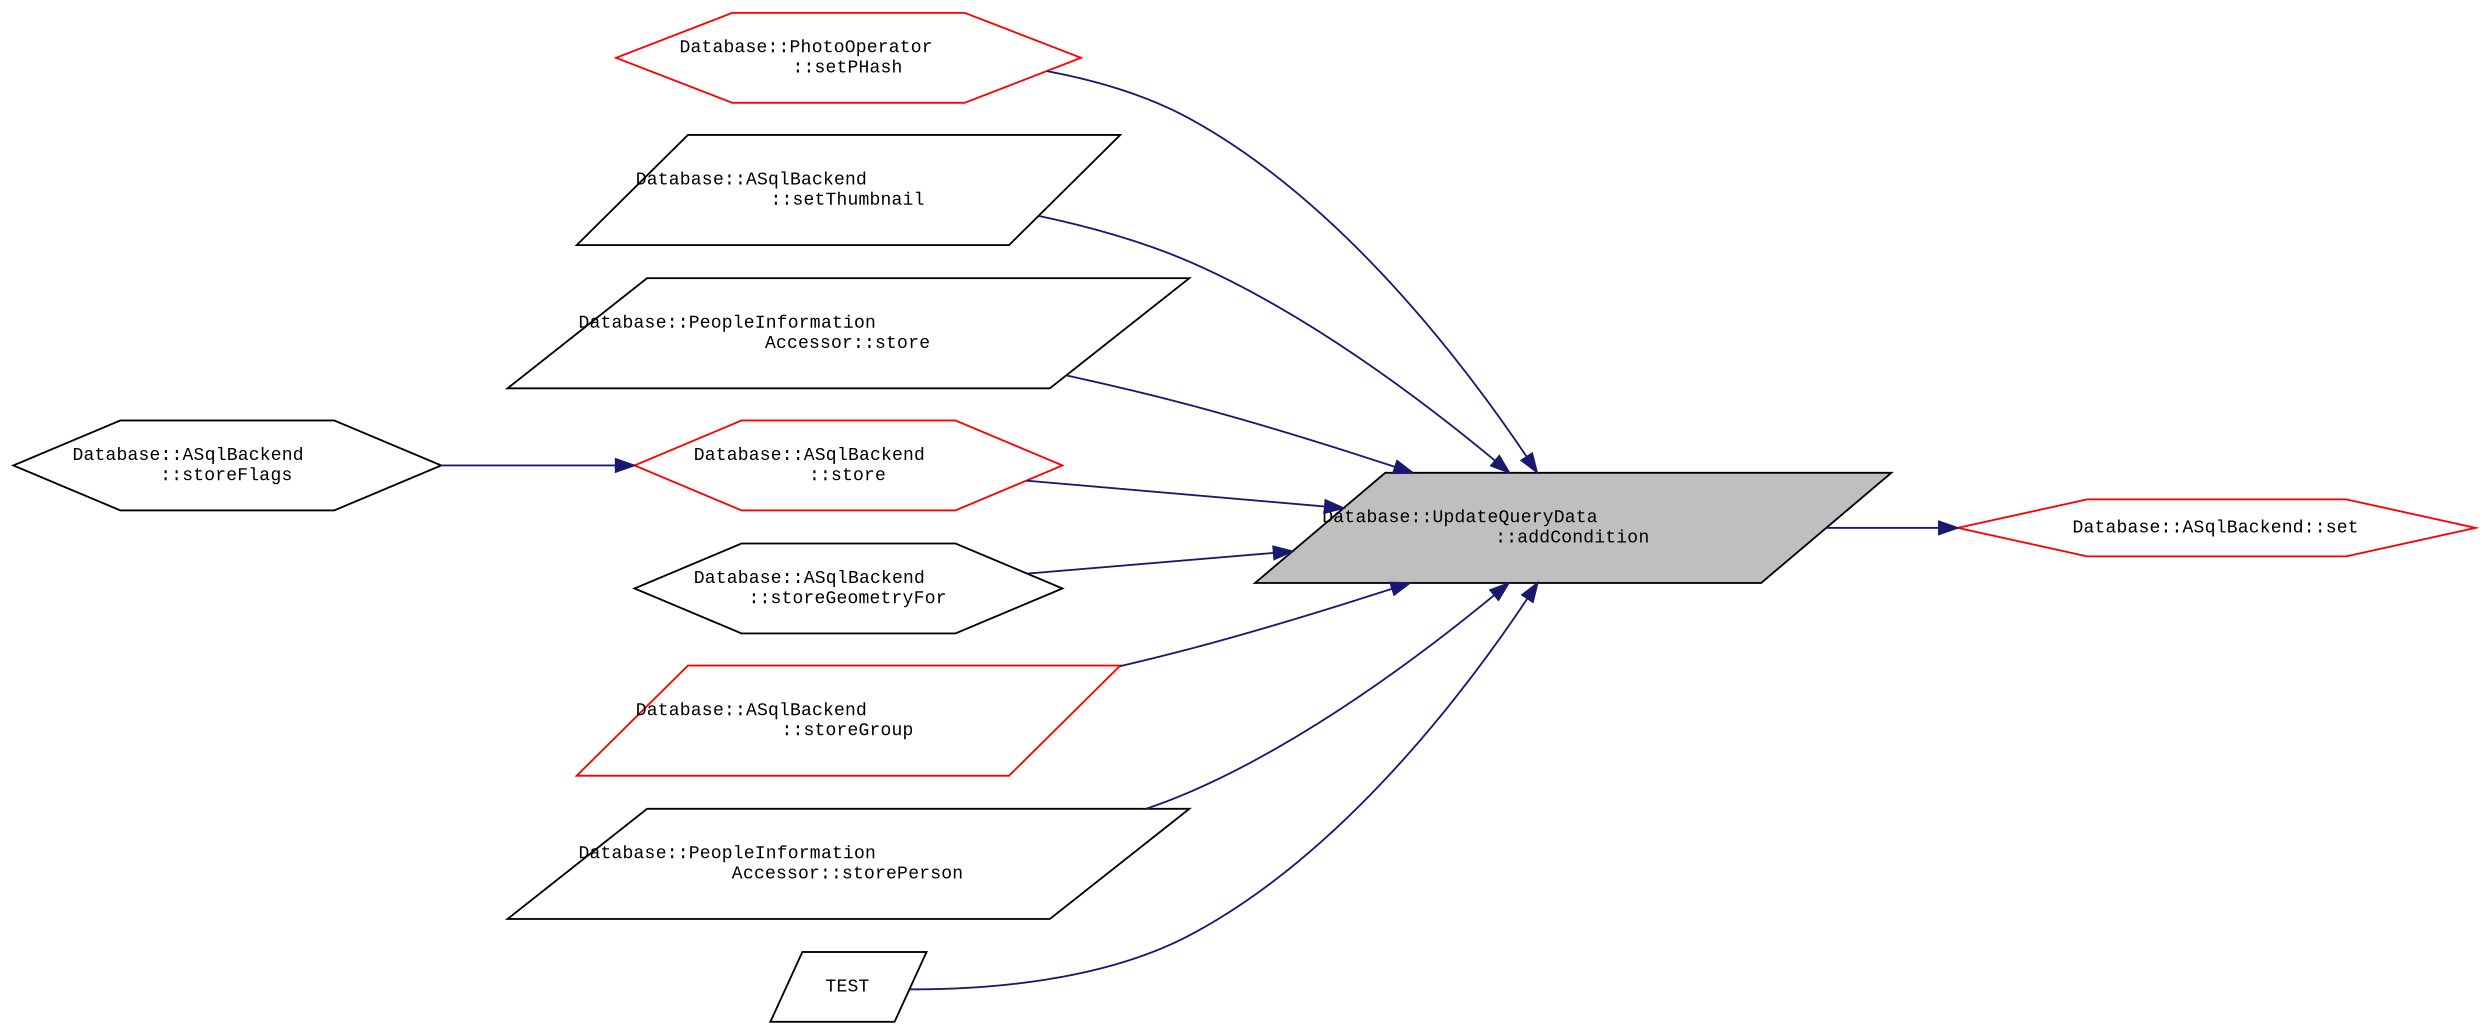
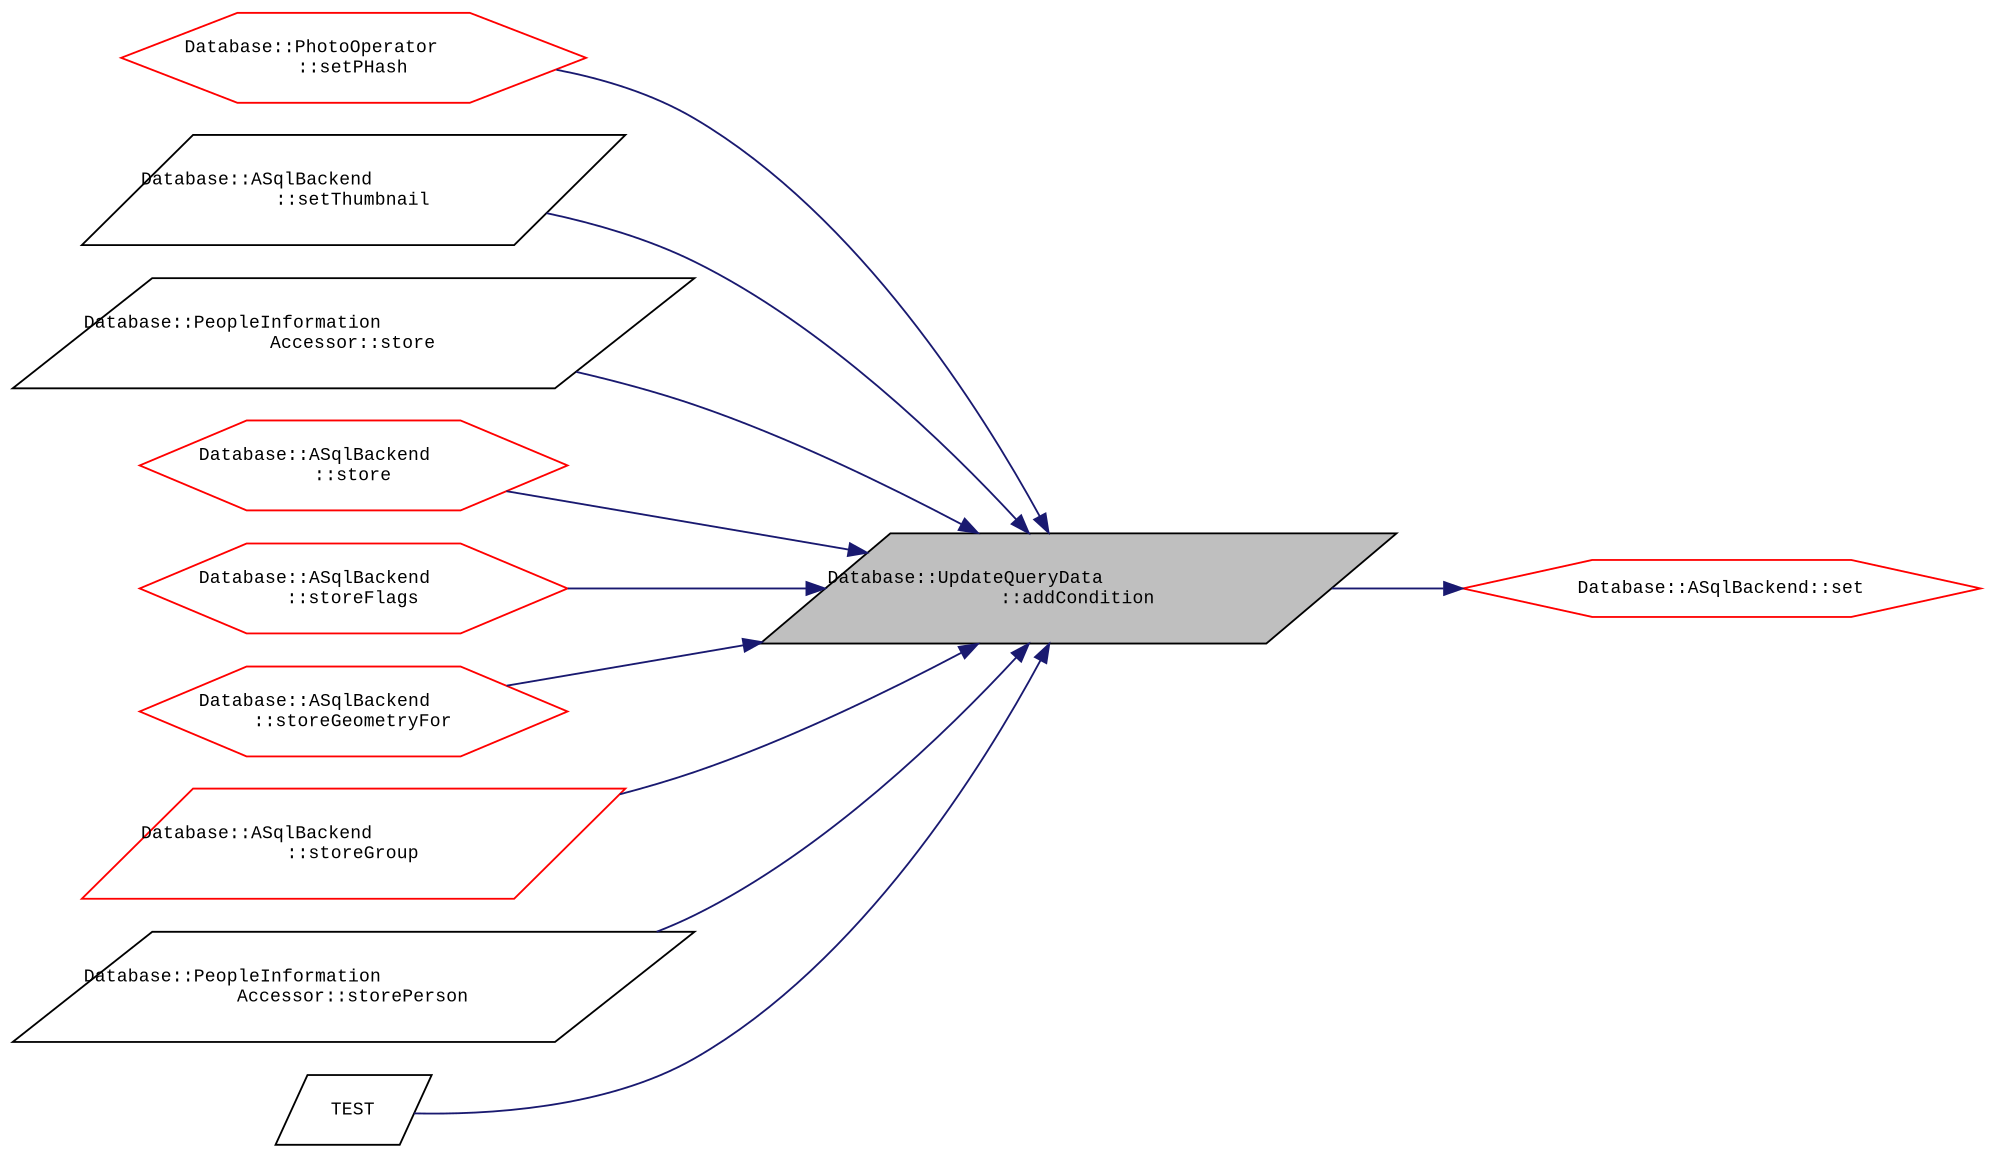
(227, 465) -> (354, 588)
(529, 465) -> (687, 588)
(848, 588) -> (354, 711)
